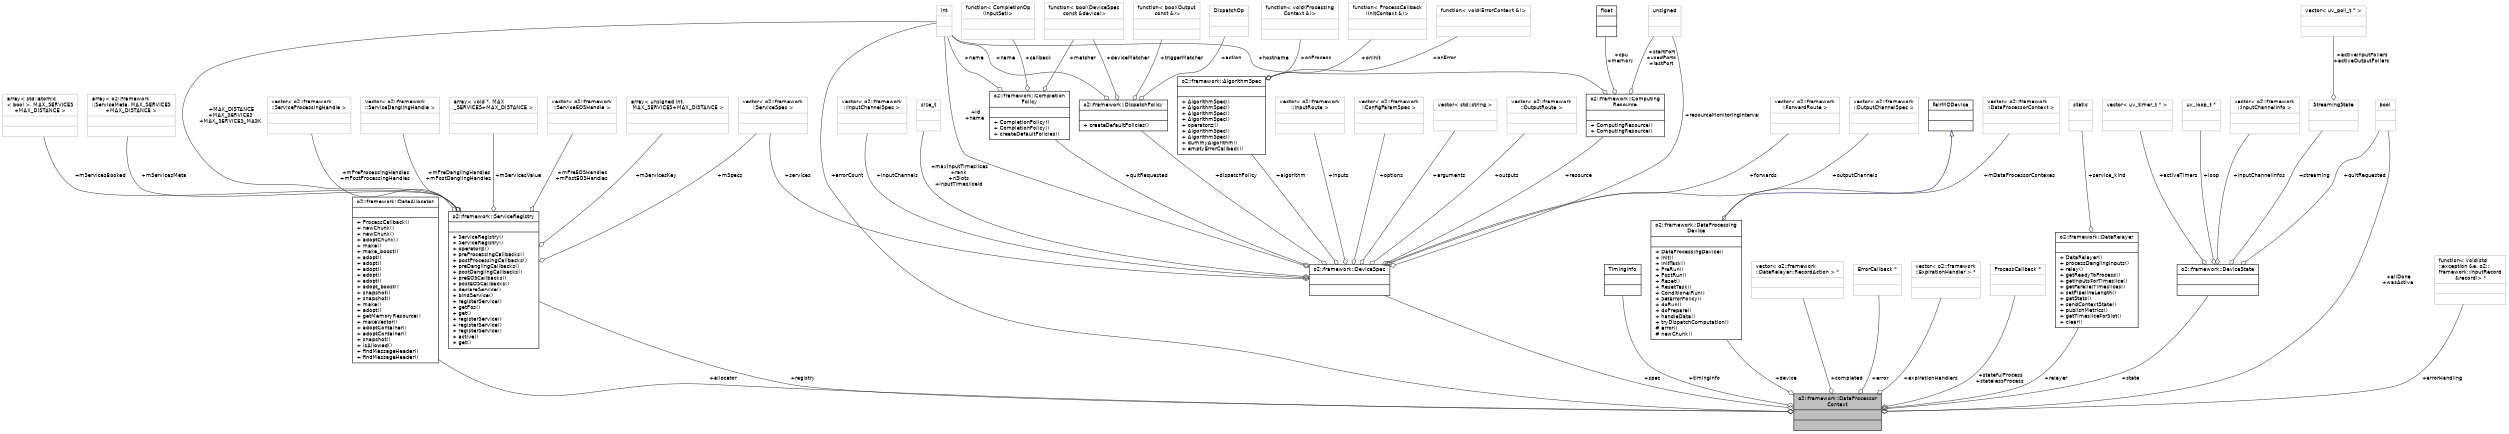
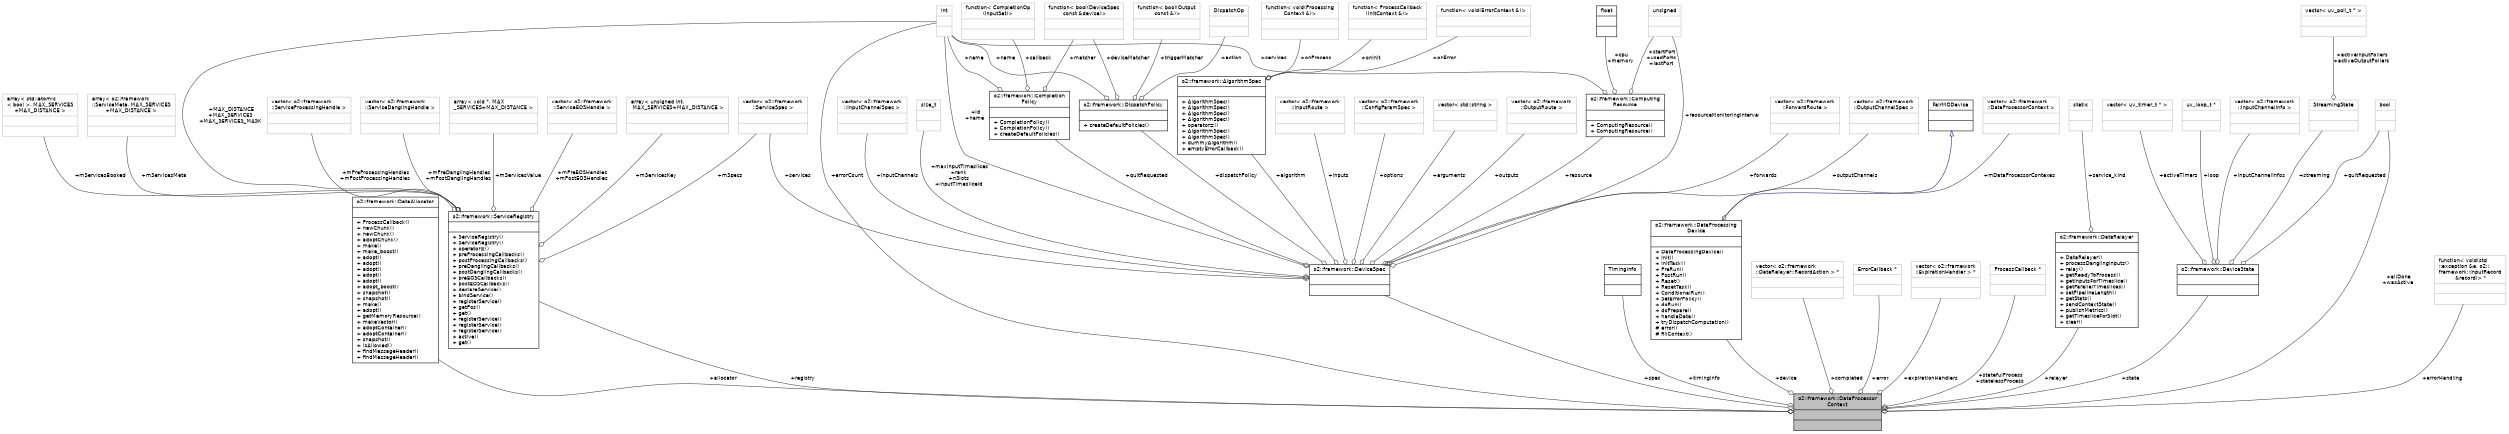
(1273, 58) -> (1273, 58)
(1674, 334) -> (1674, 334)
